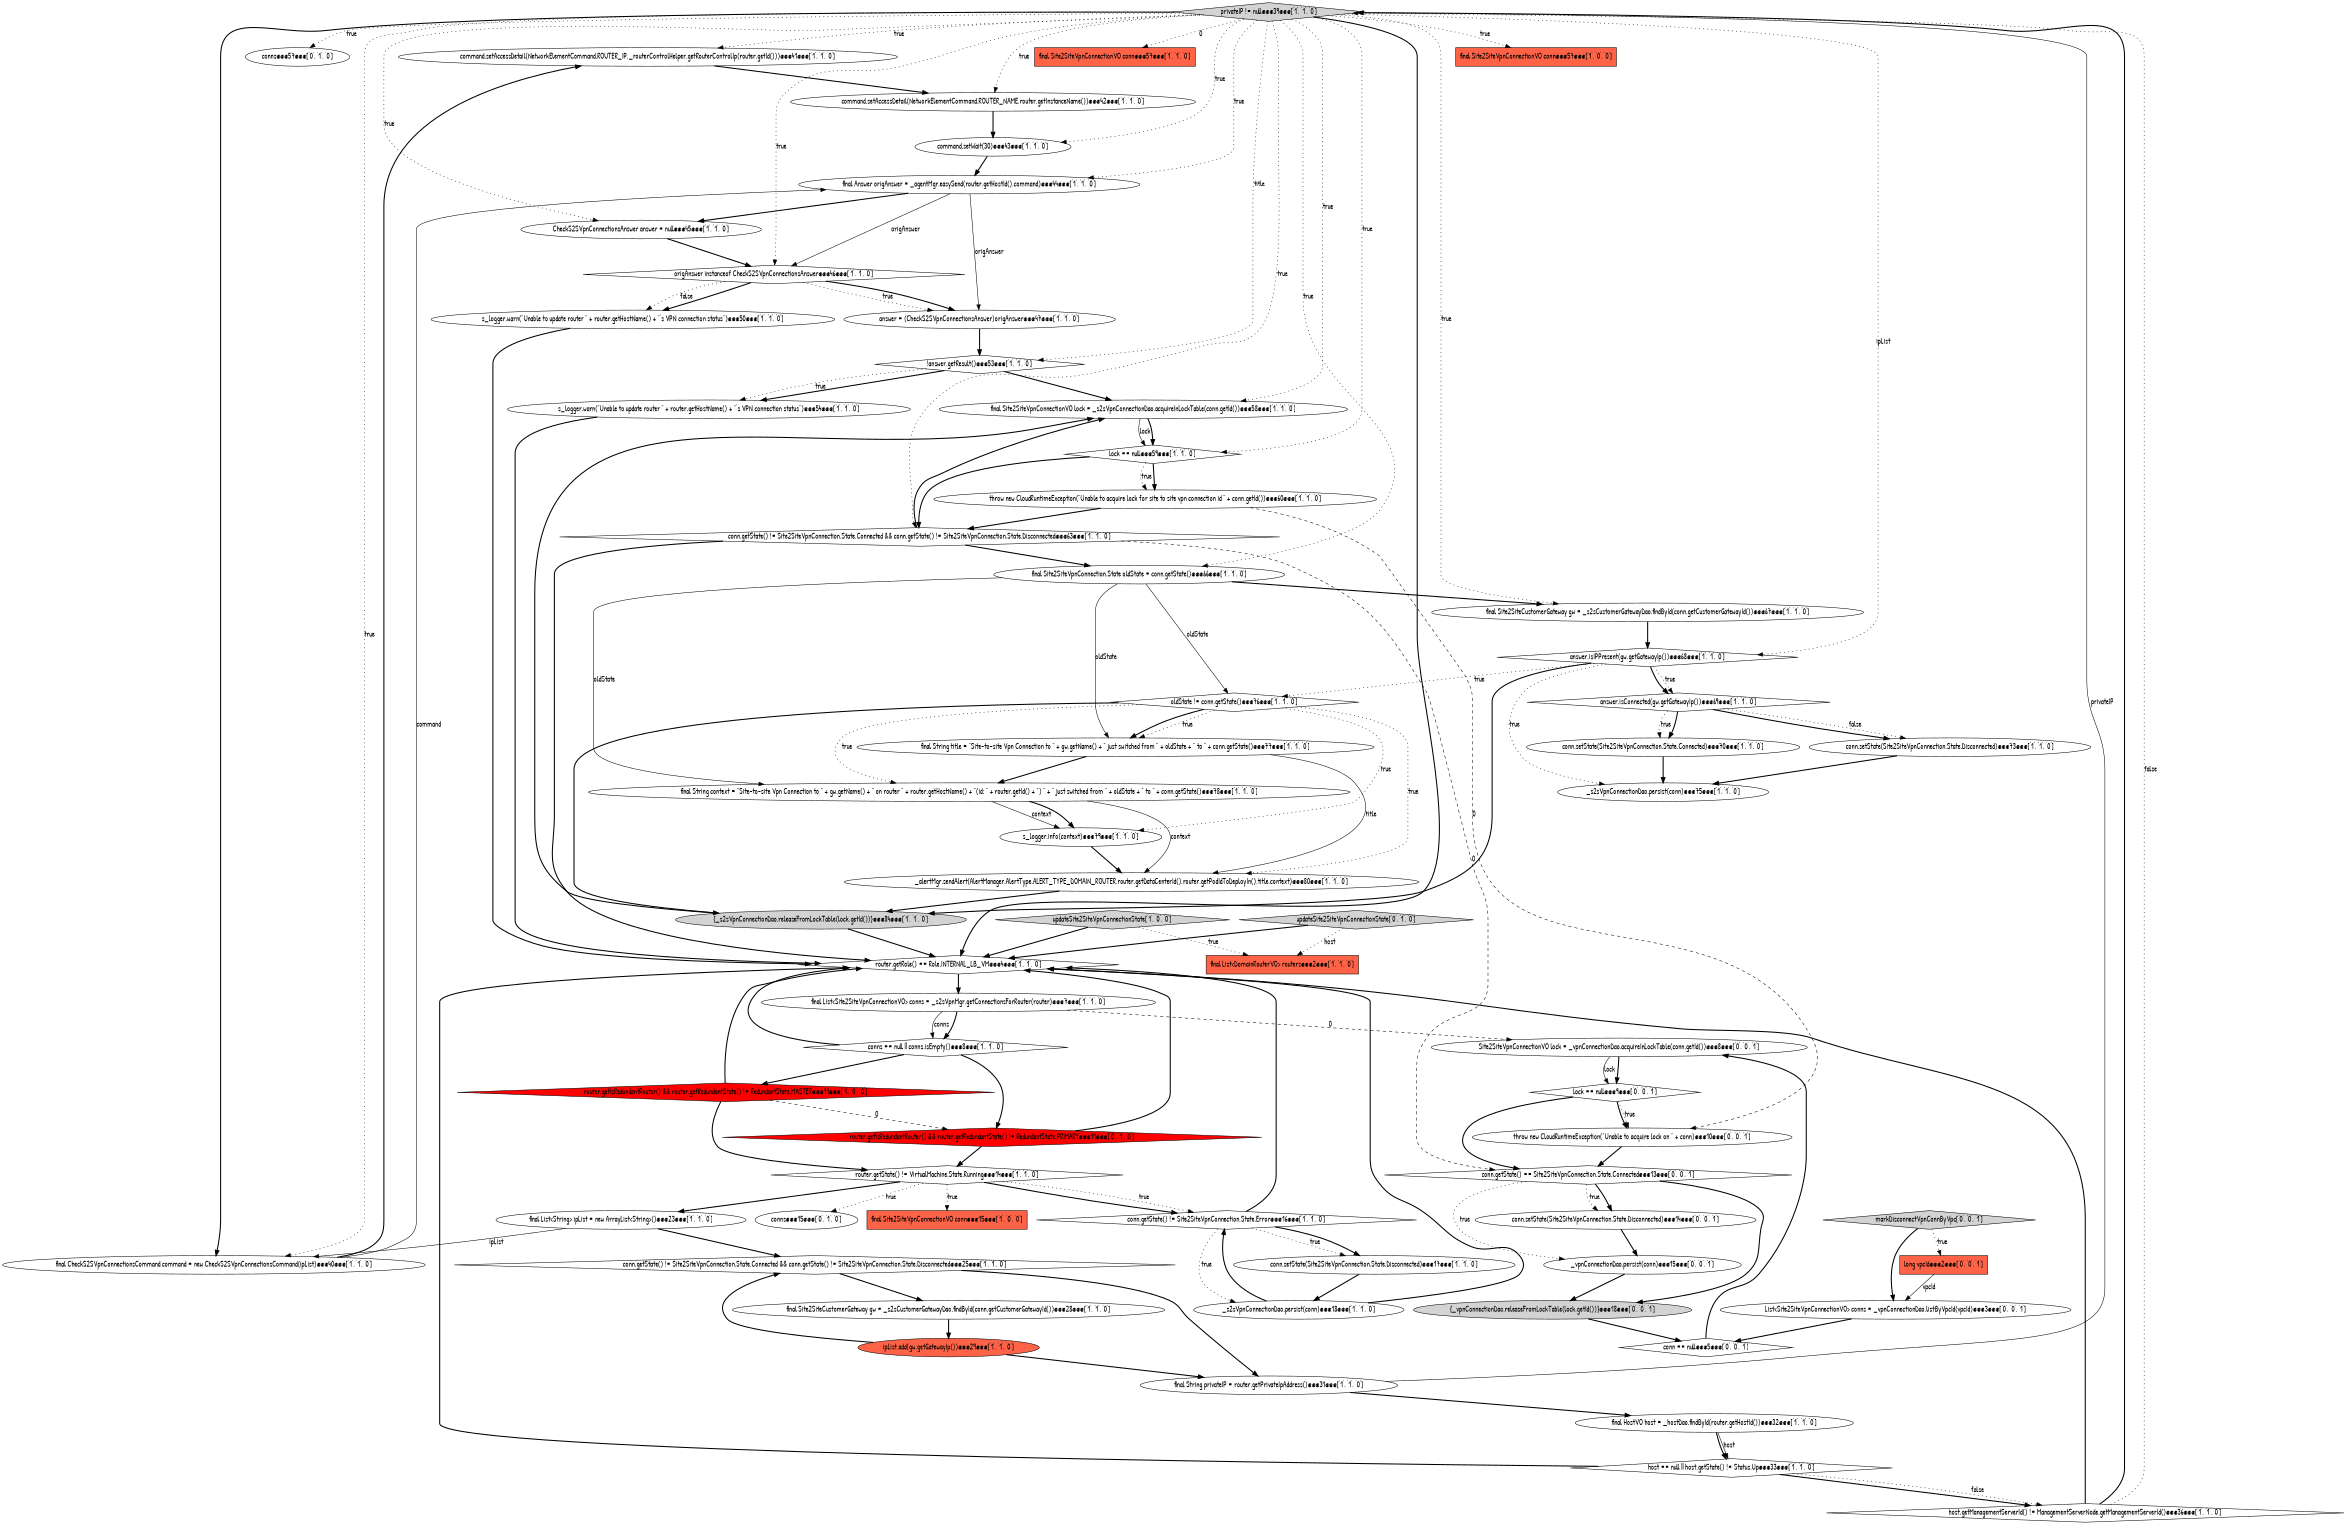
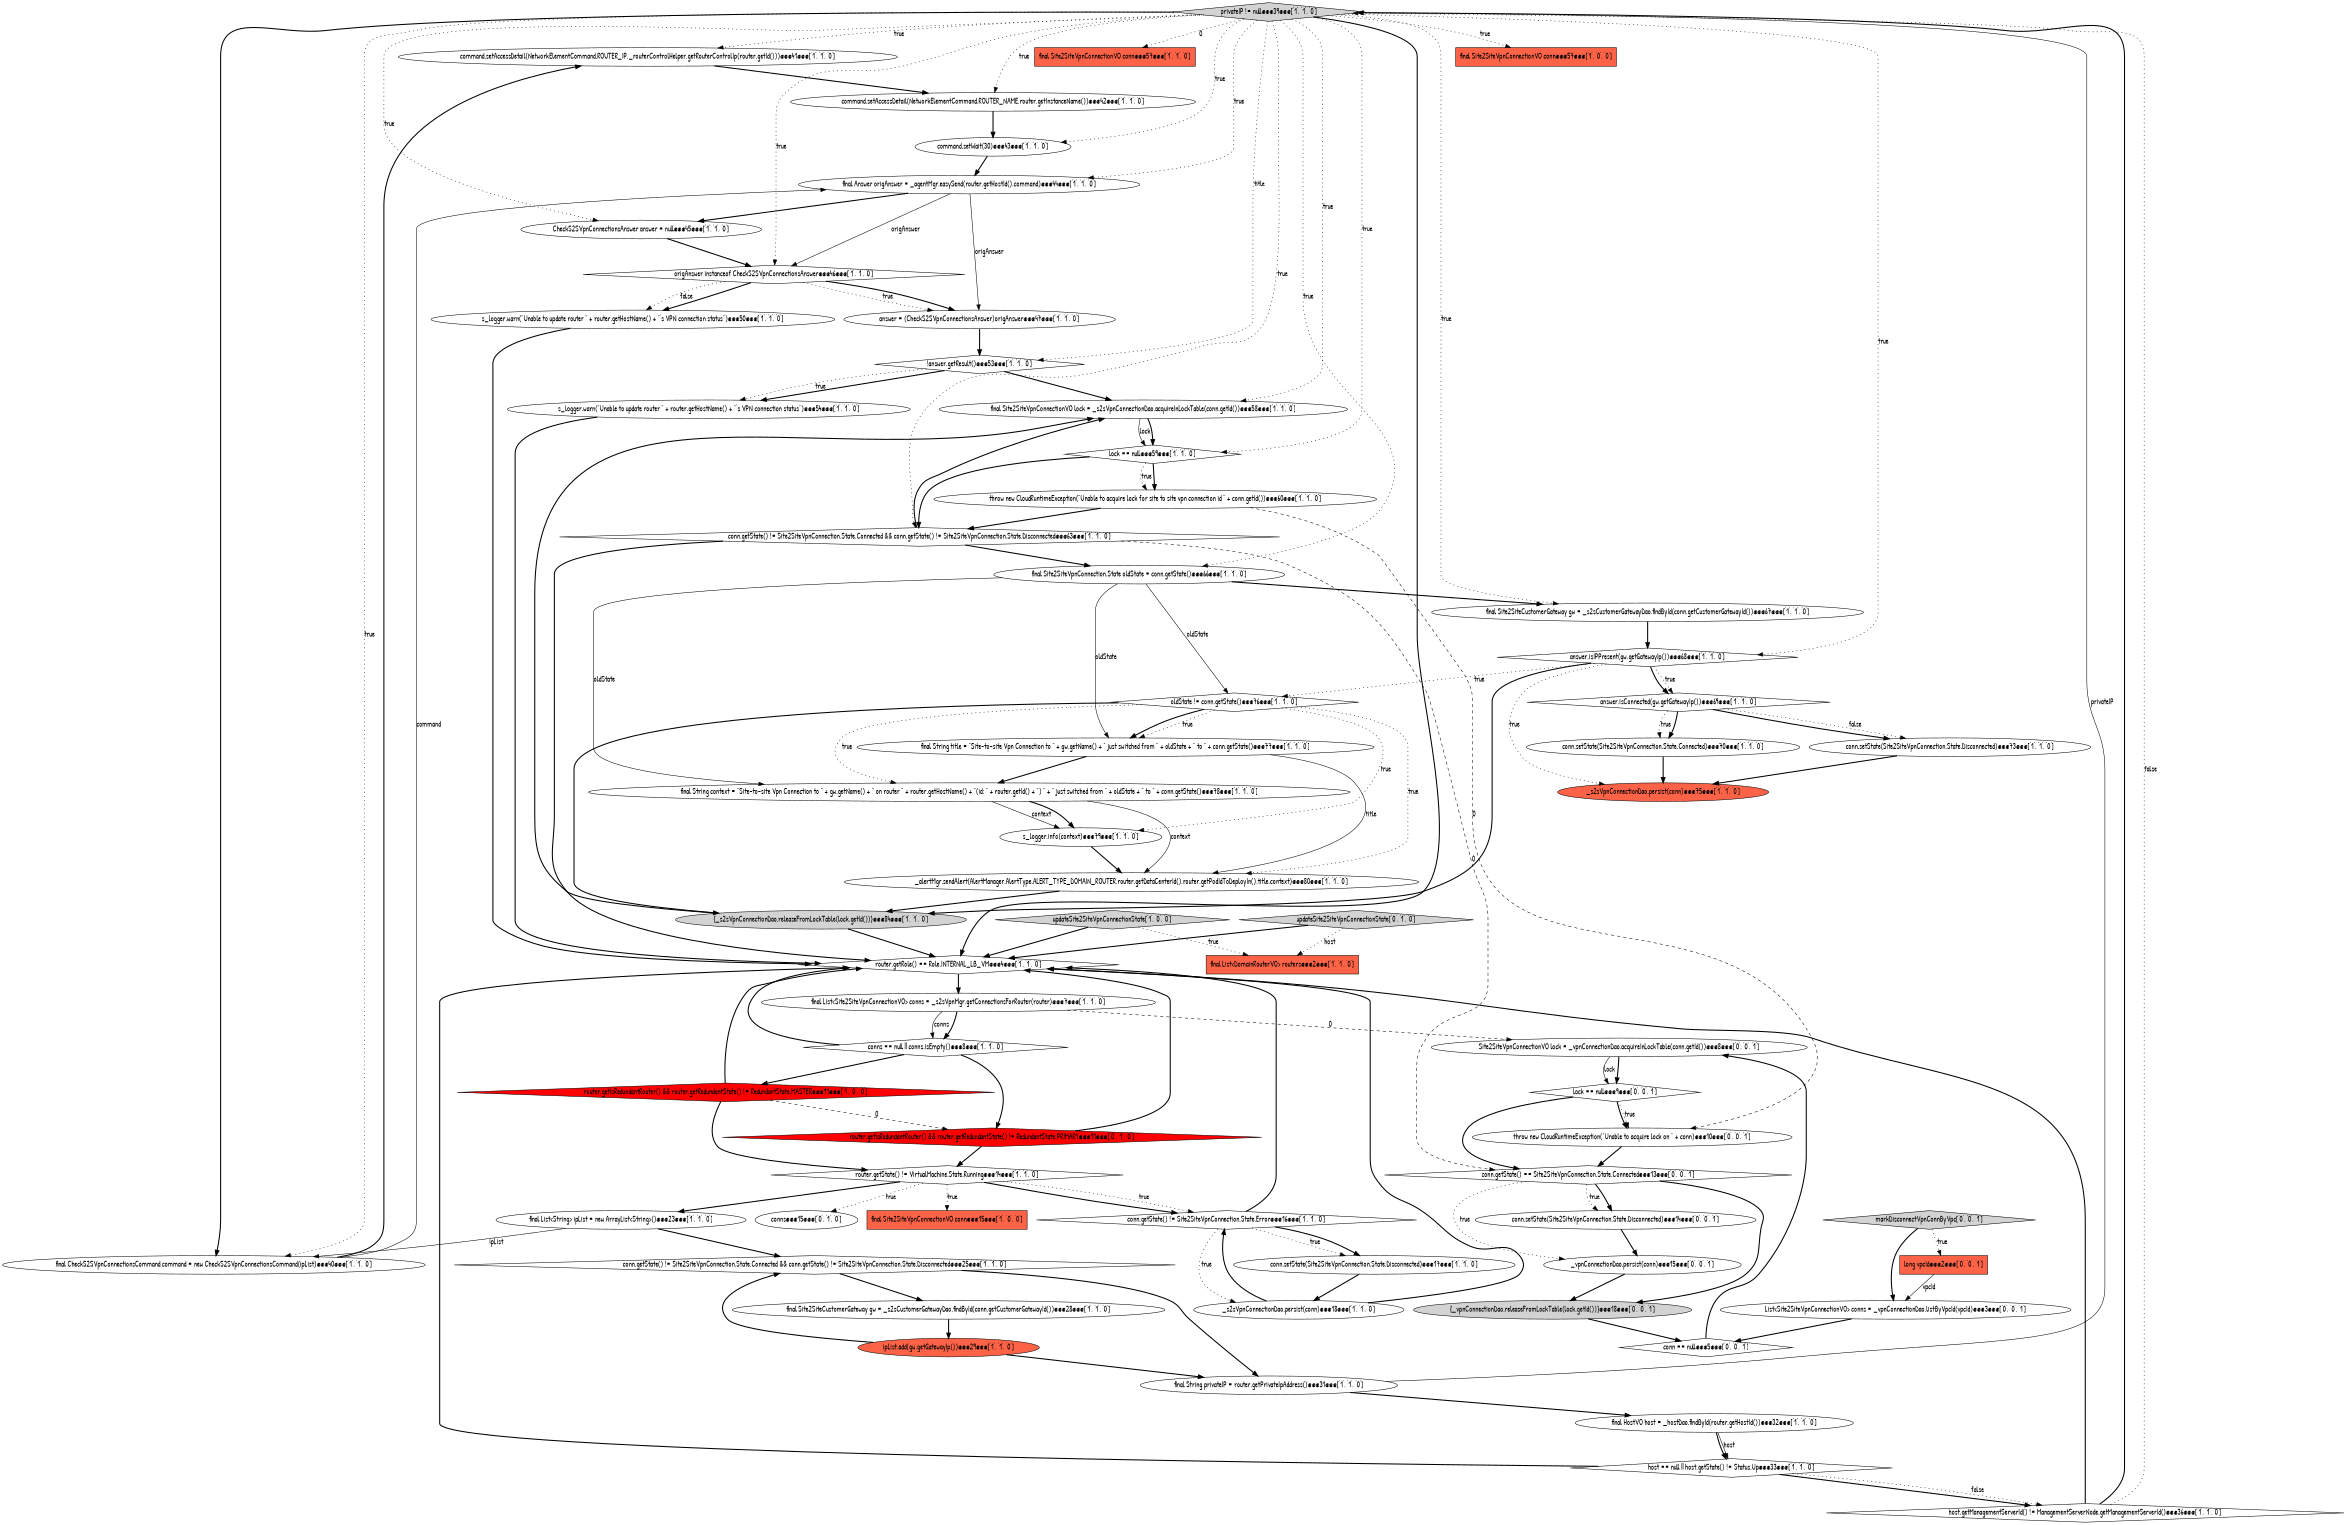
(298, 57) -> none
(1884, 342) -> (1884, 342)
(1663, 792) -> (1663, 792)
